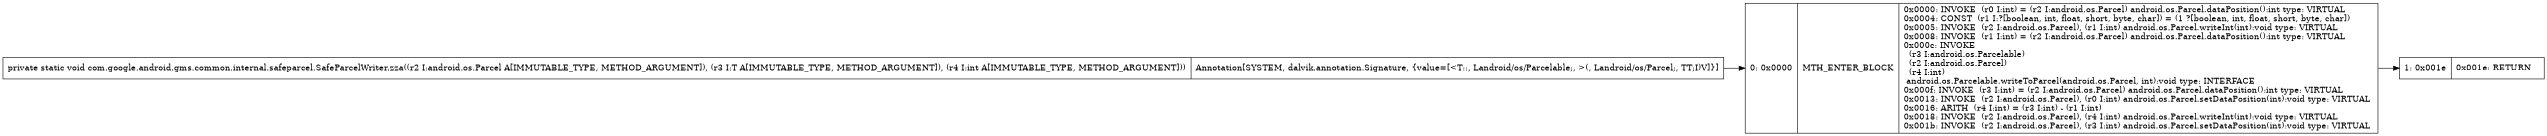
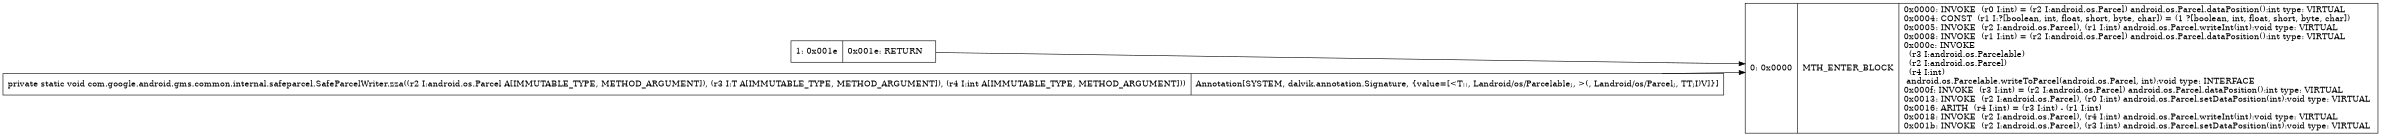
(2386, 68) -> (1337, 58)
